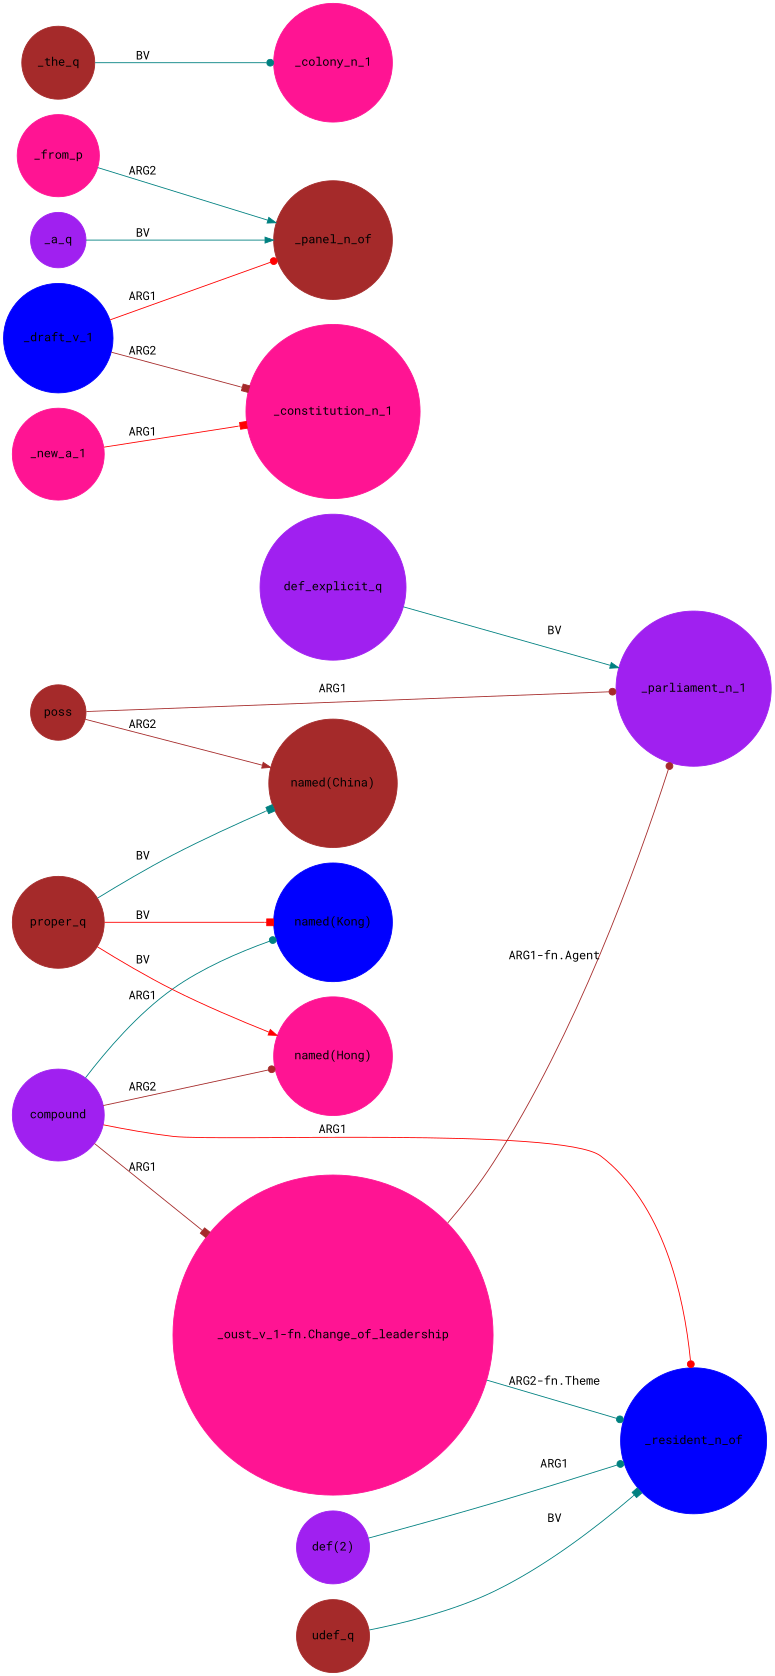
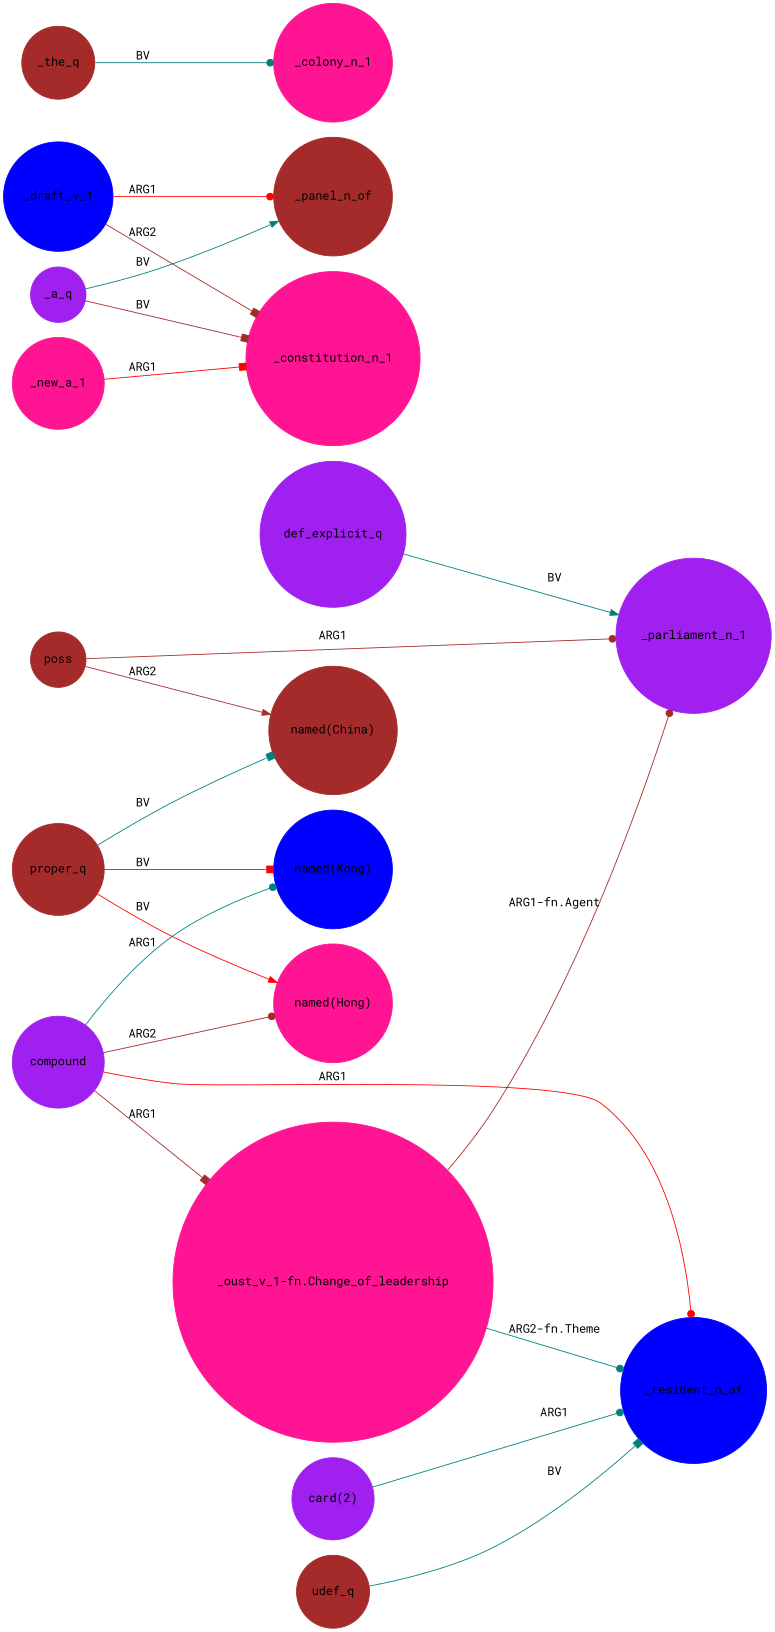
(58, 156) -> none
none -> (162, 319)
(333, 1547) -> (333, 1499)
